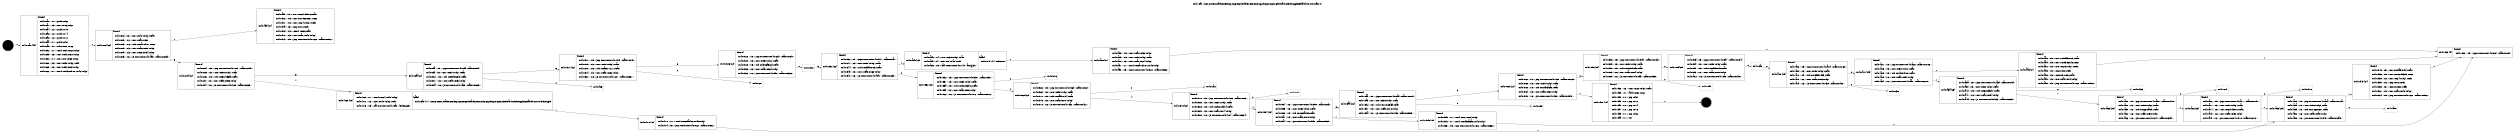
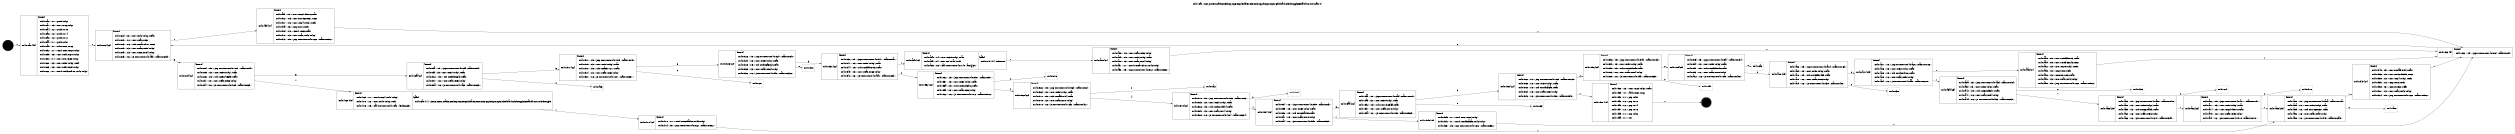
none -> (1399, 33)
none -> (1305, 45)
(817, 68) -> (808, 63)
(1766, 68) -> (1756, 74)
